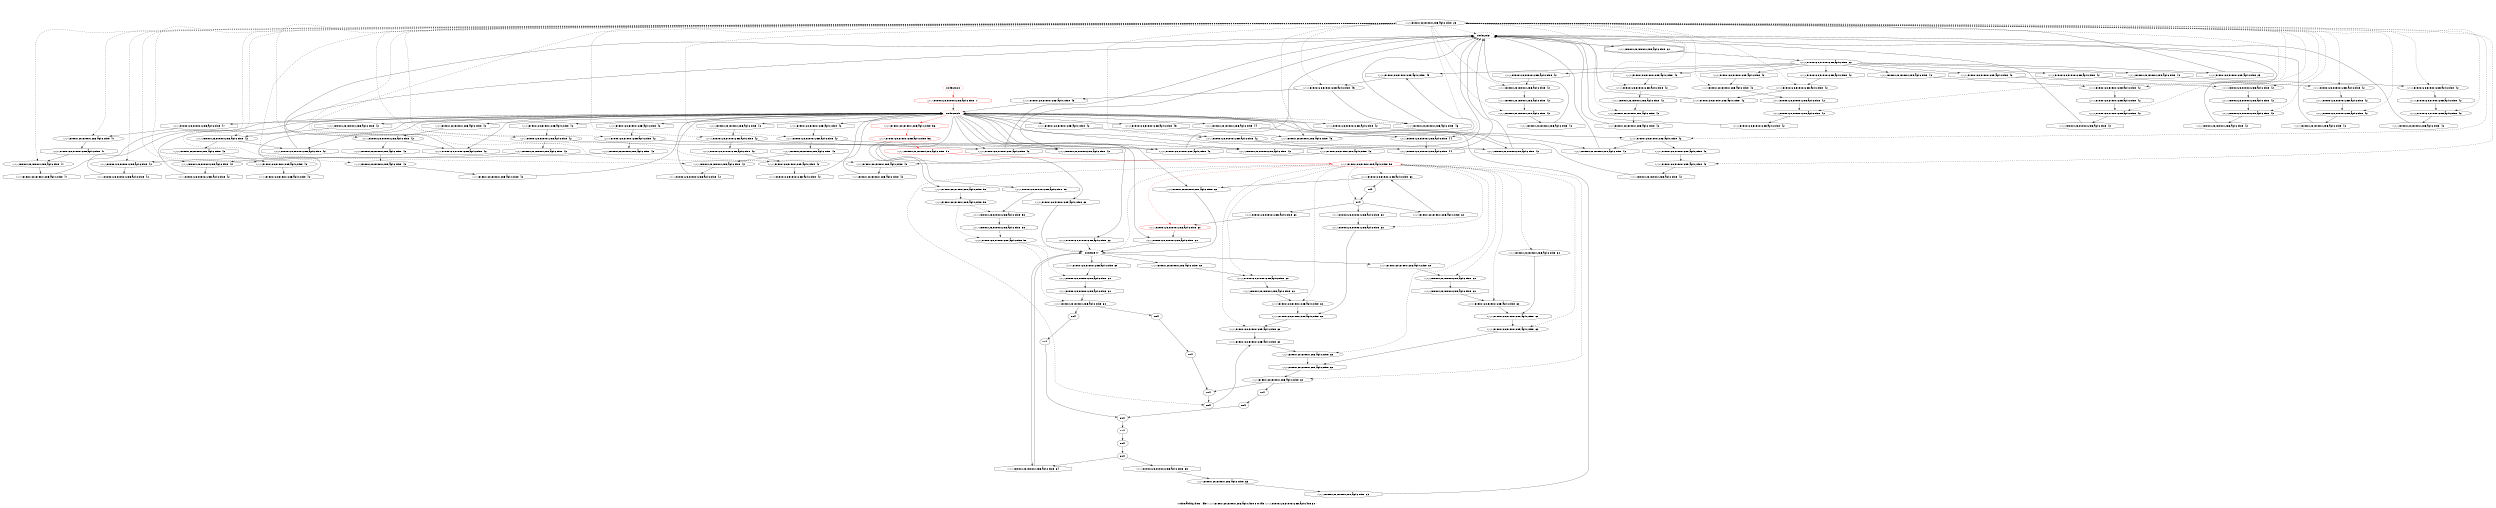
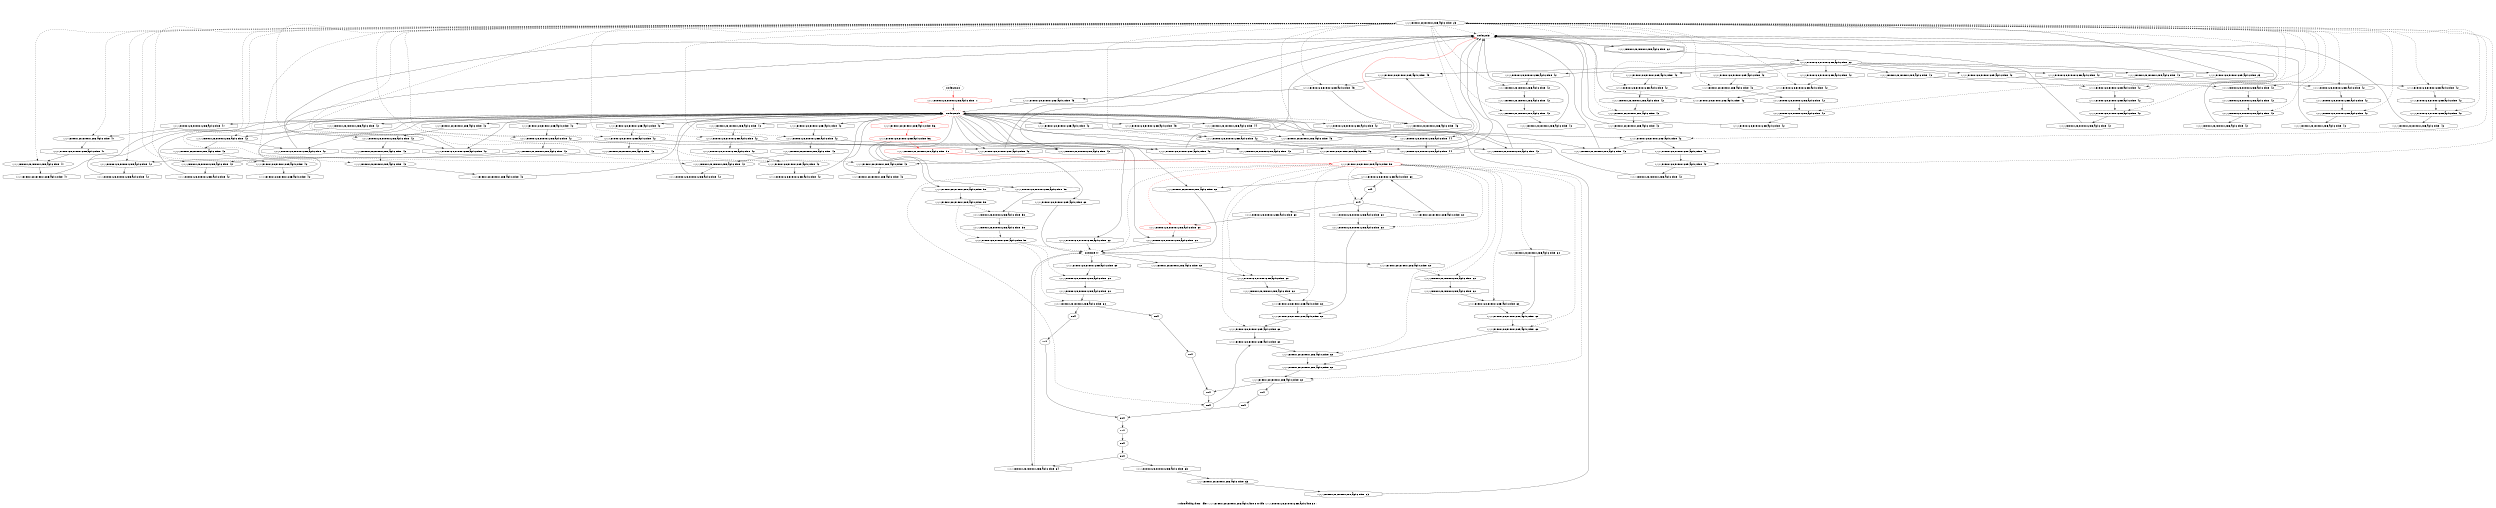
(1378, 61) -> (1378, 61)
(953, 88) -> (953, 88)
(1035, 344) -> (1035, 344)
